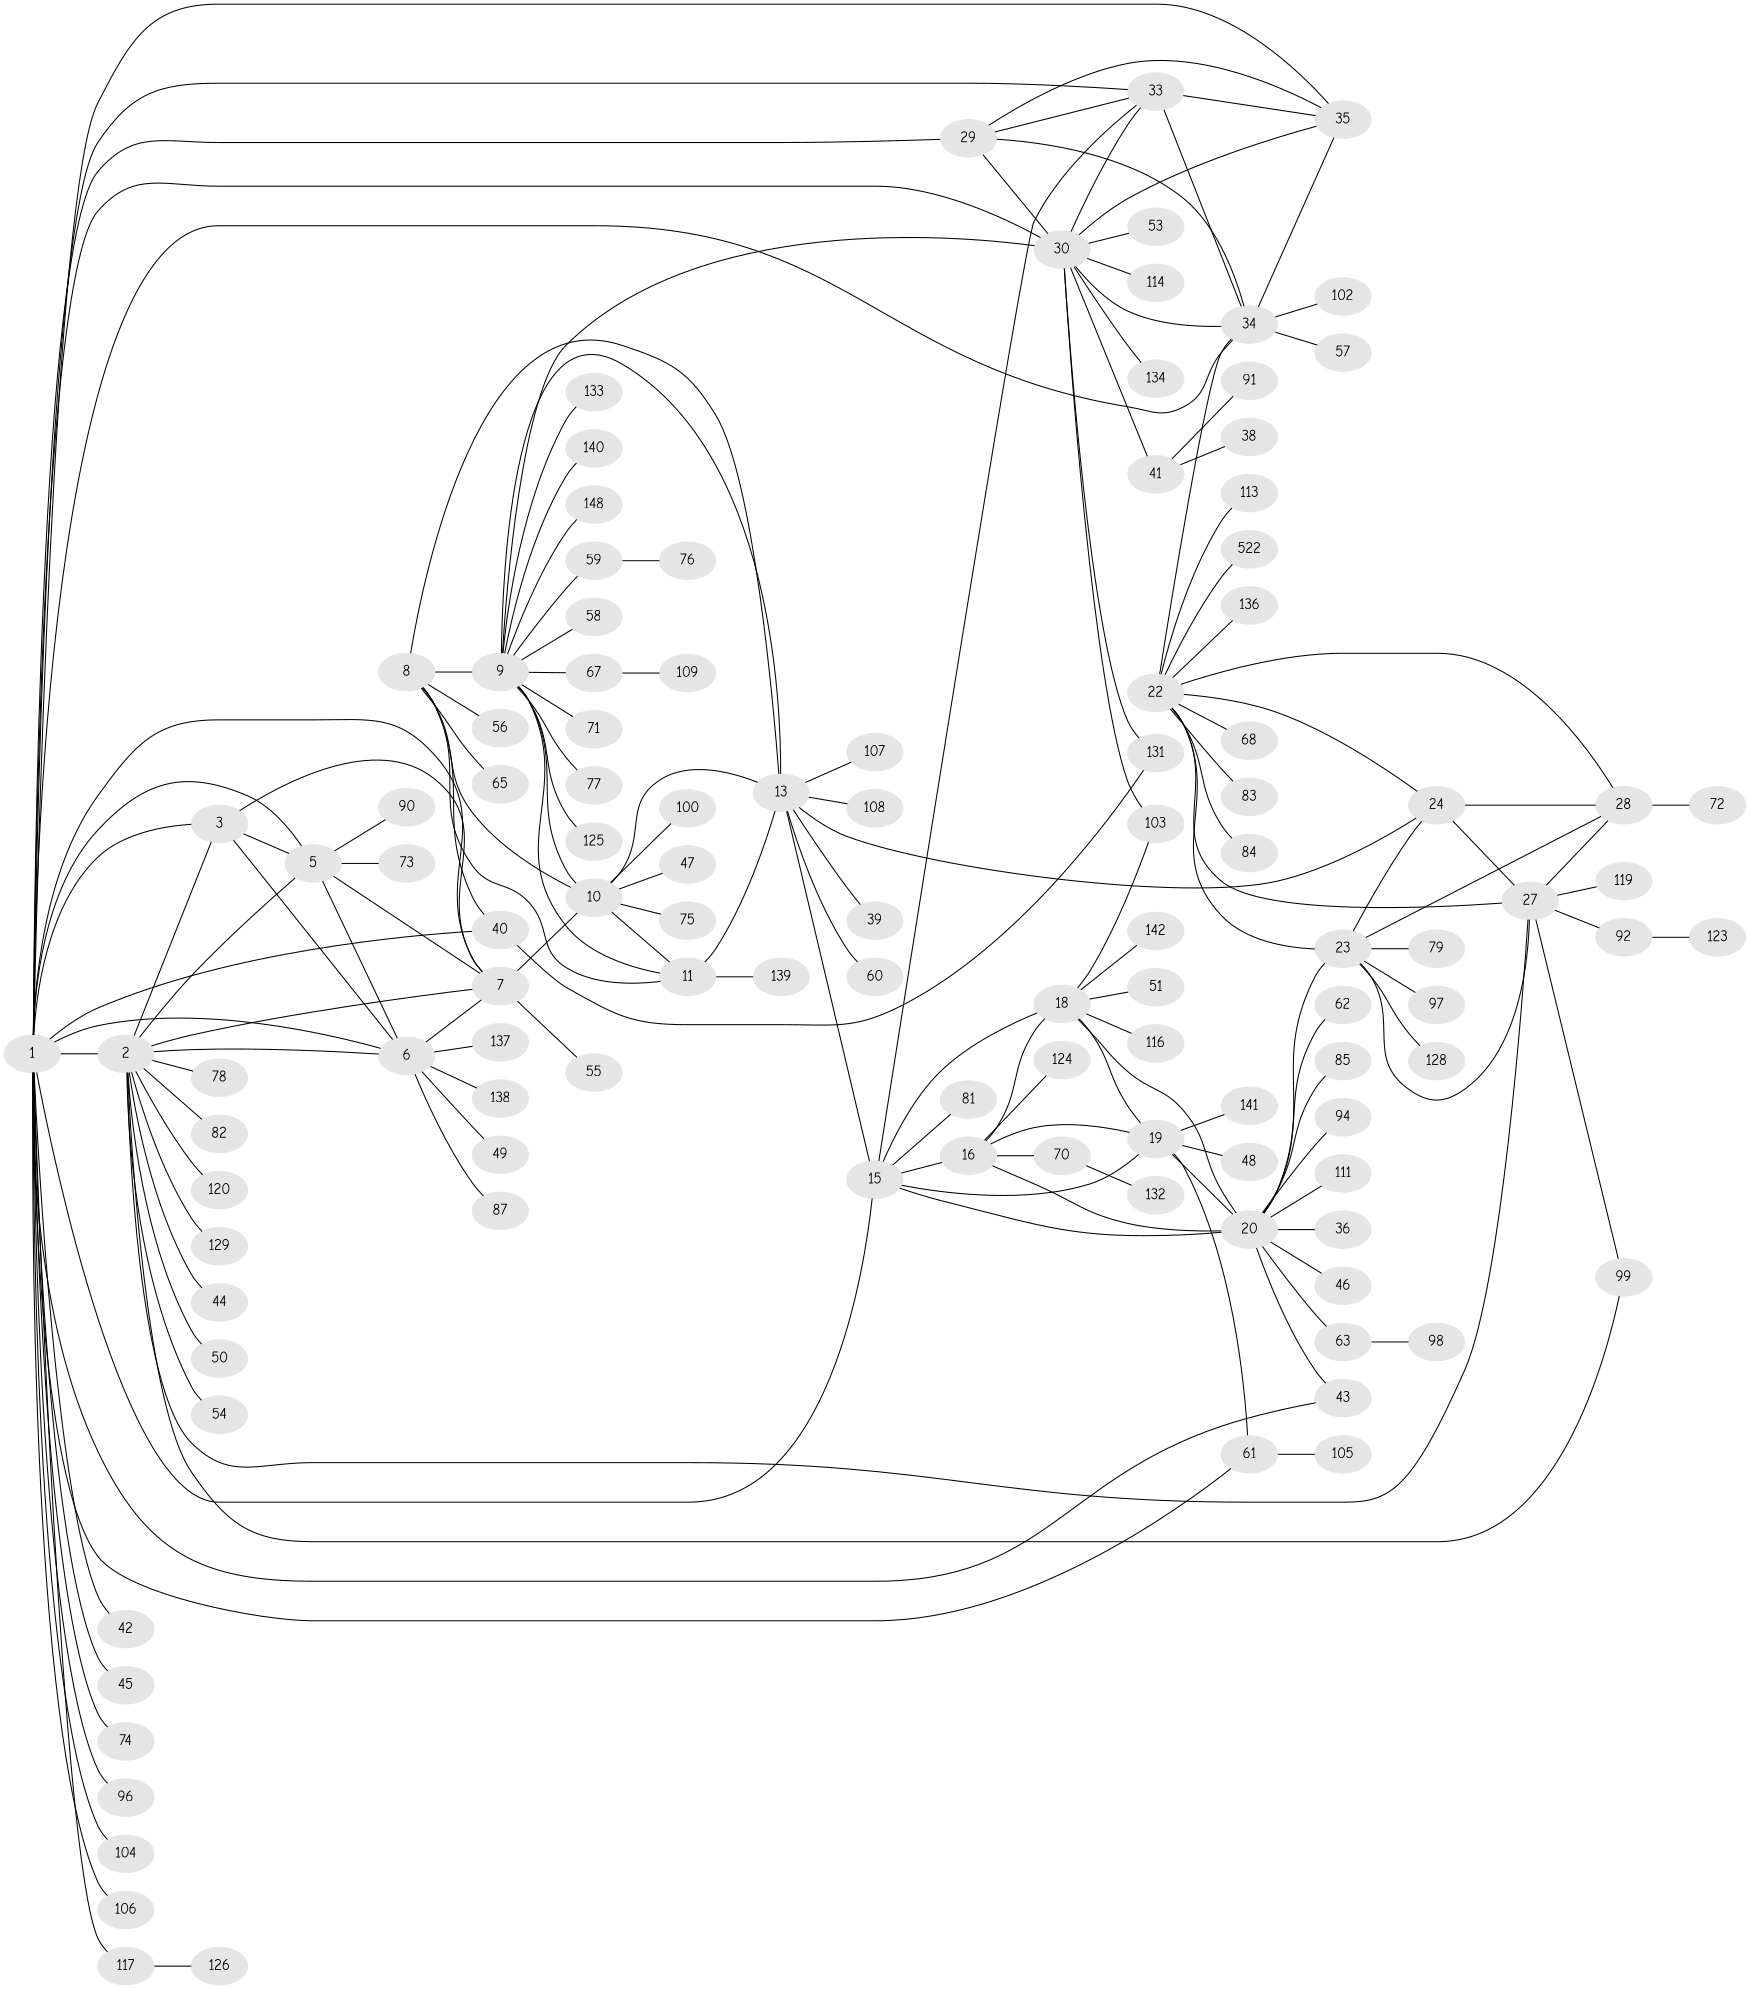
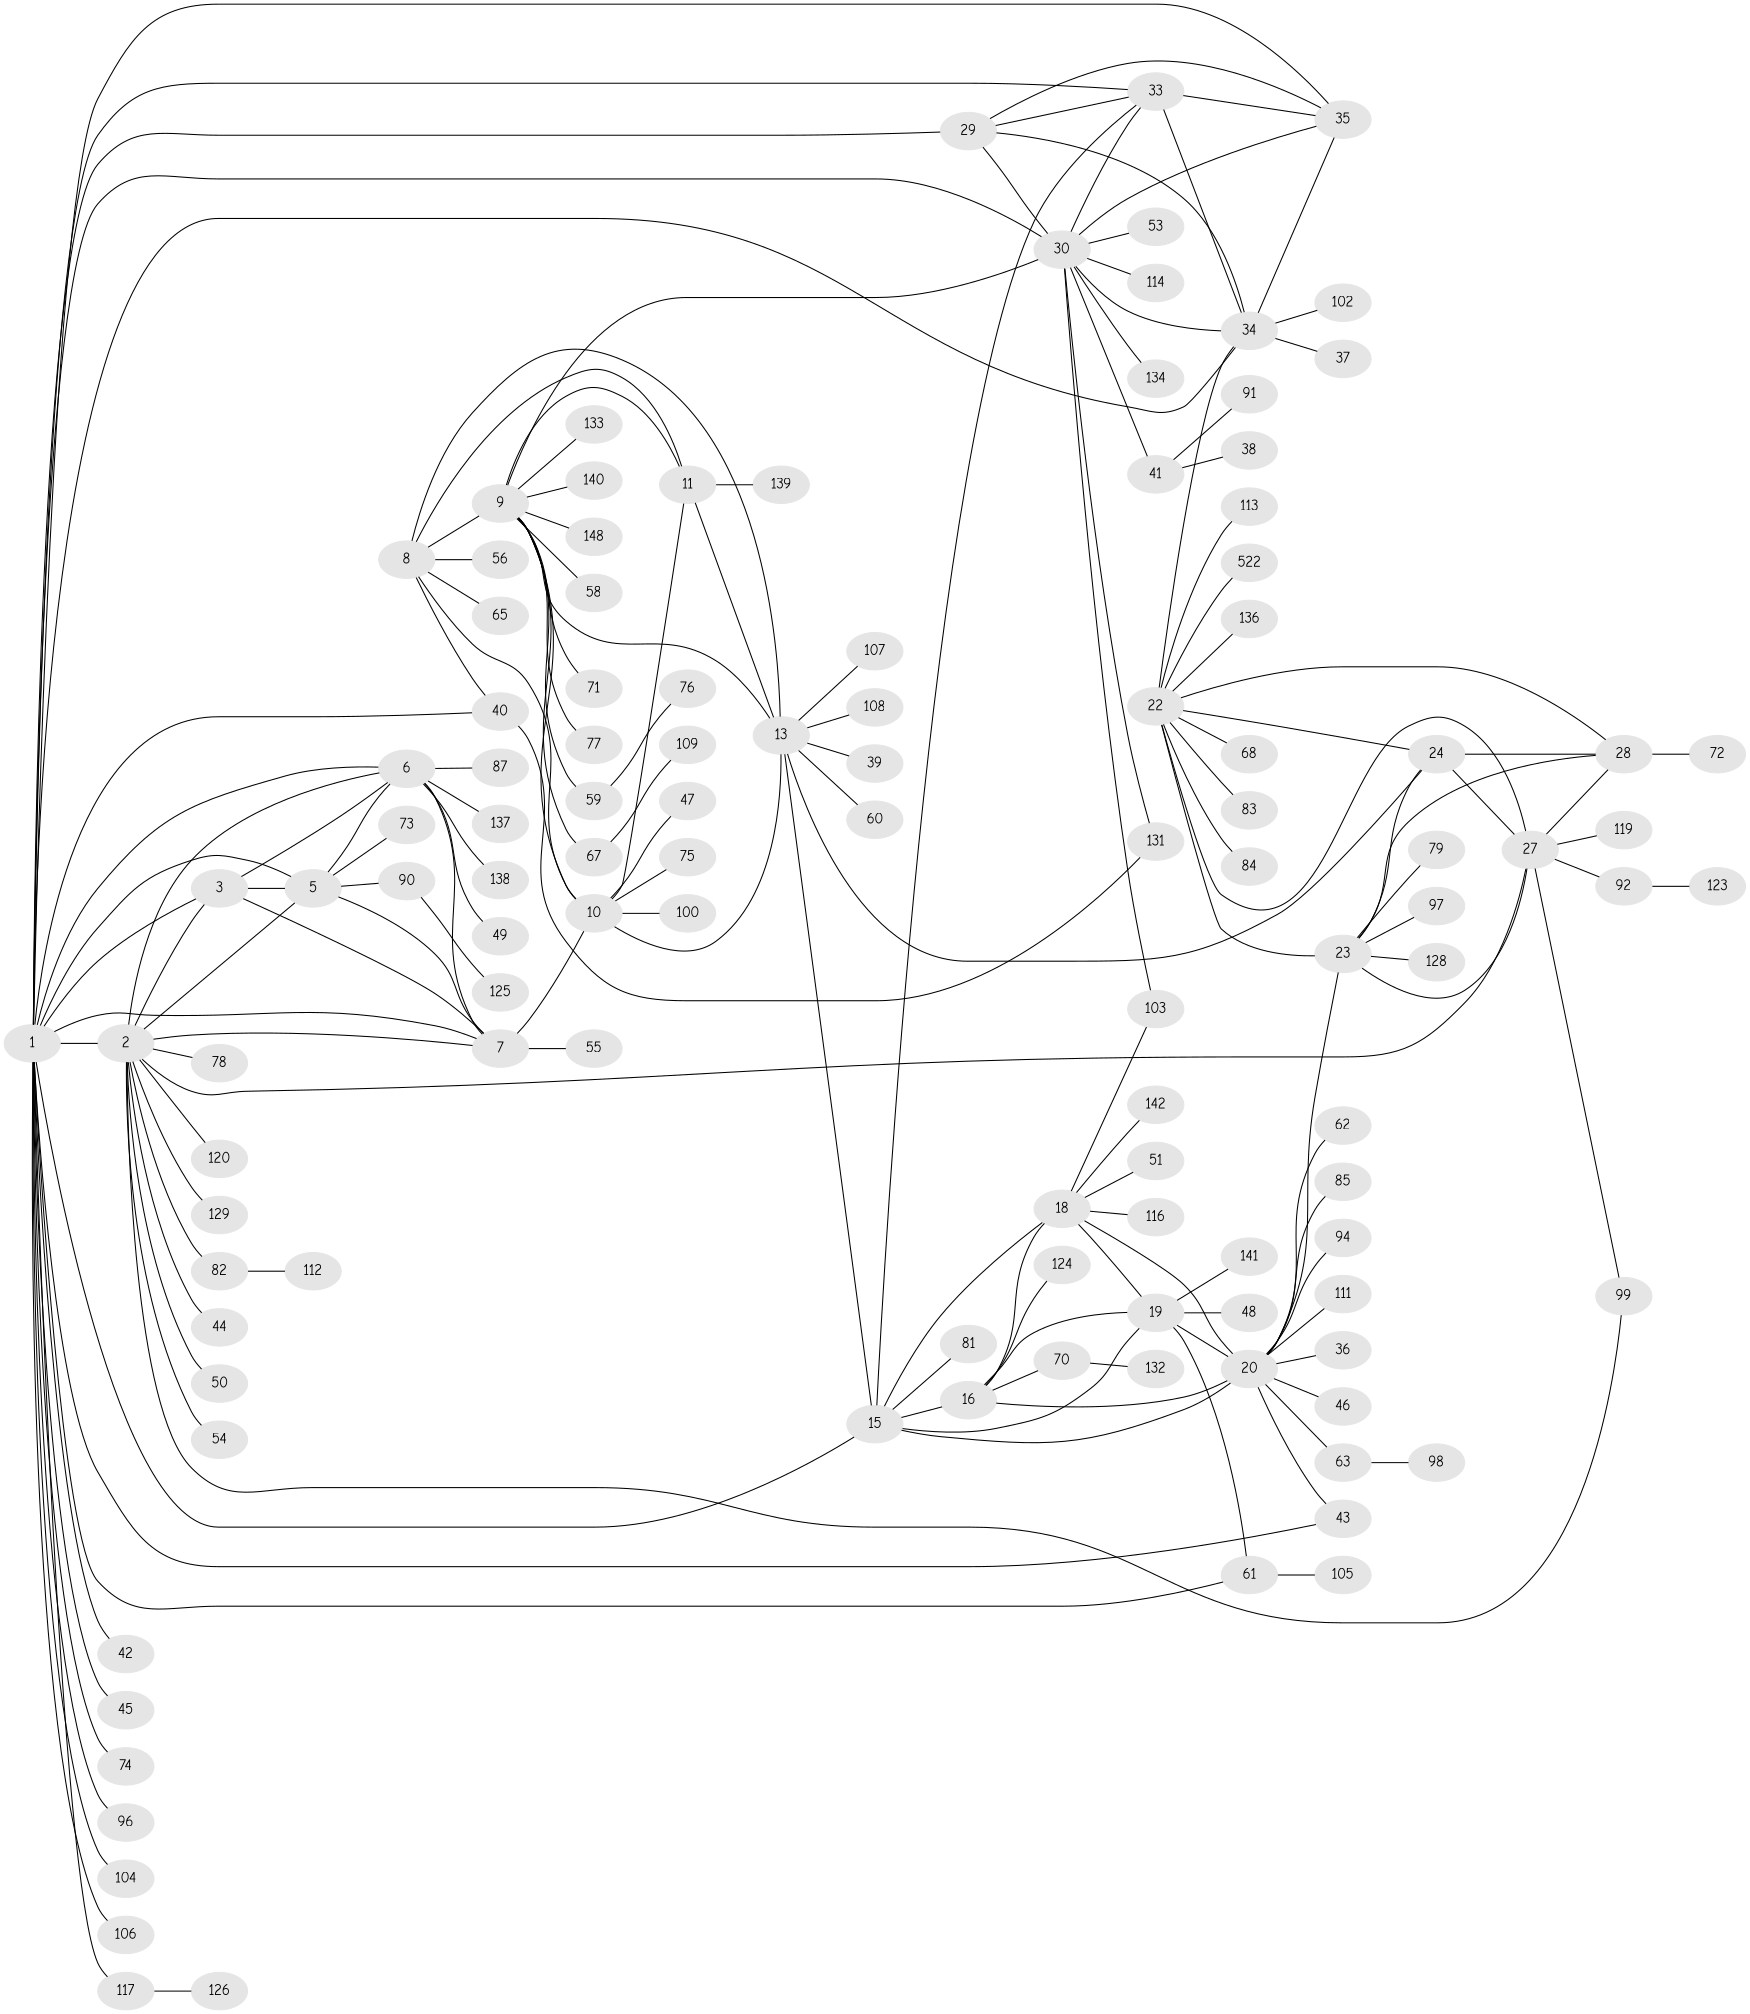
(1343, 353) -> (1343, 359)
(554, 787) -> (446, 929)
none -> (313, 1271)
